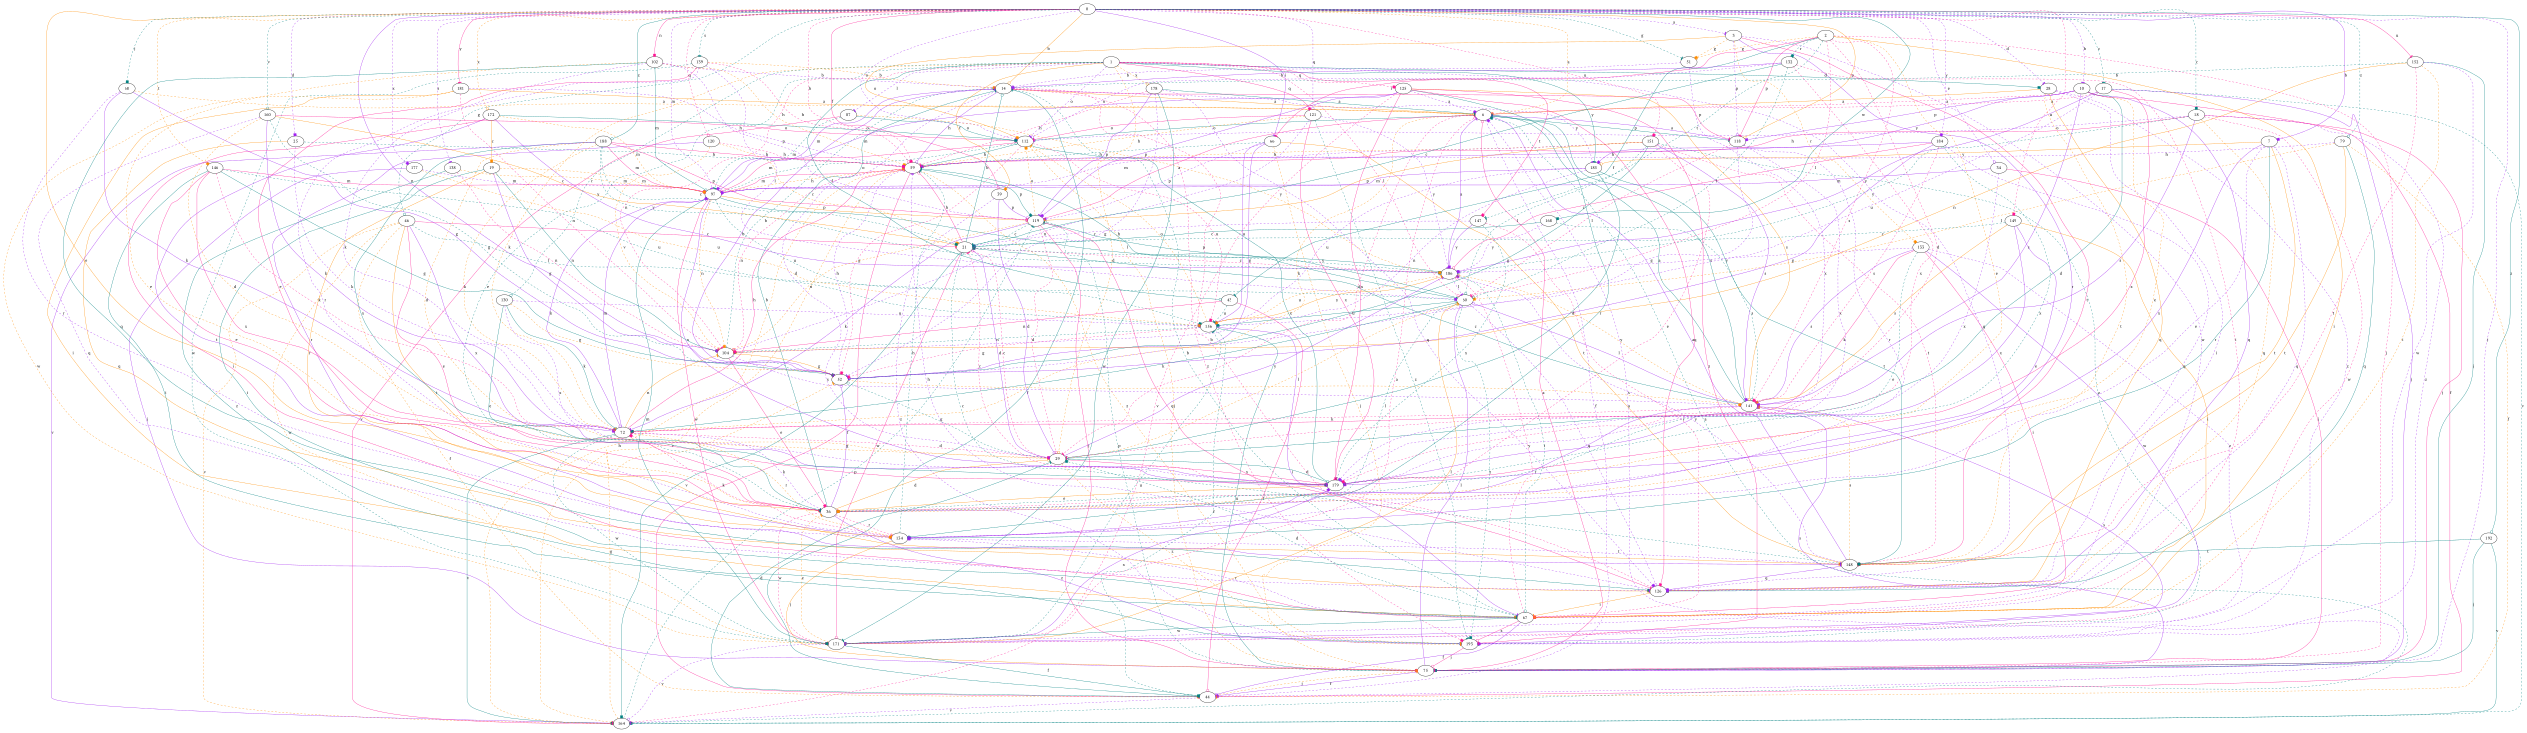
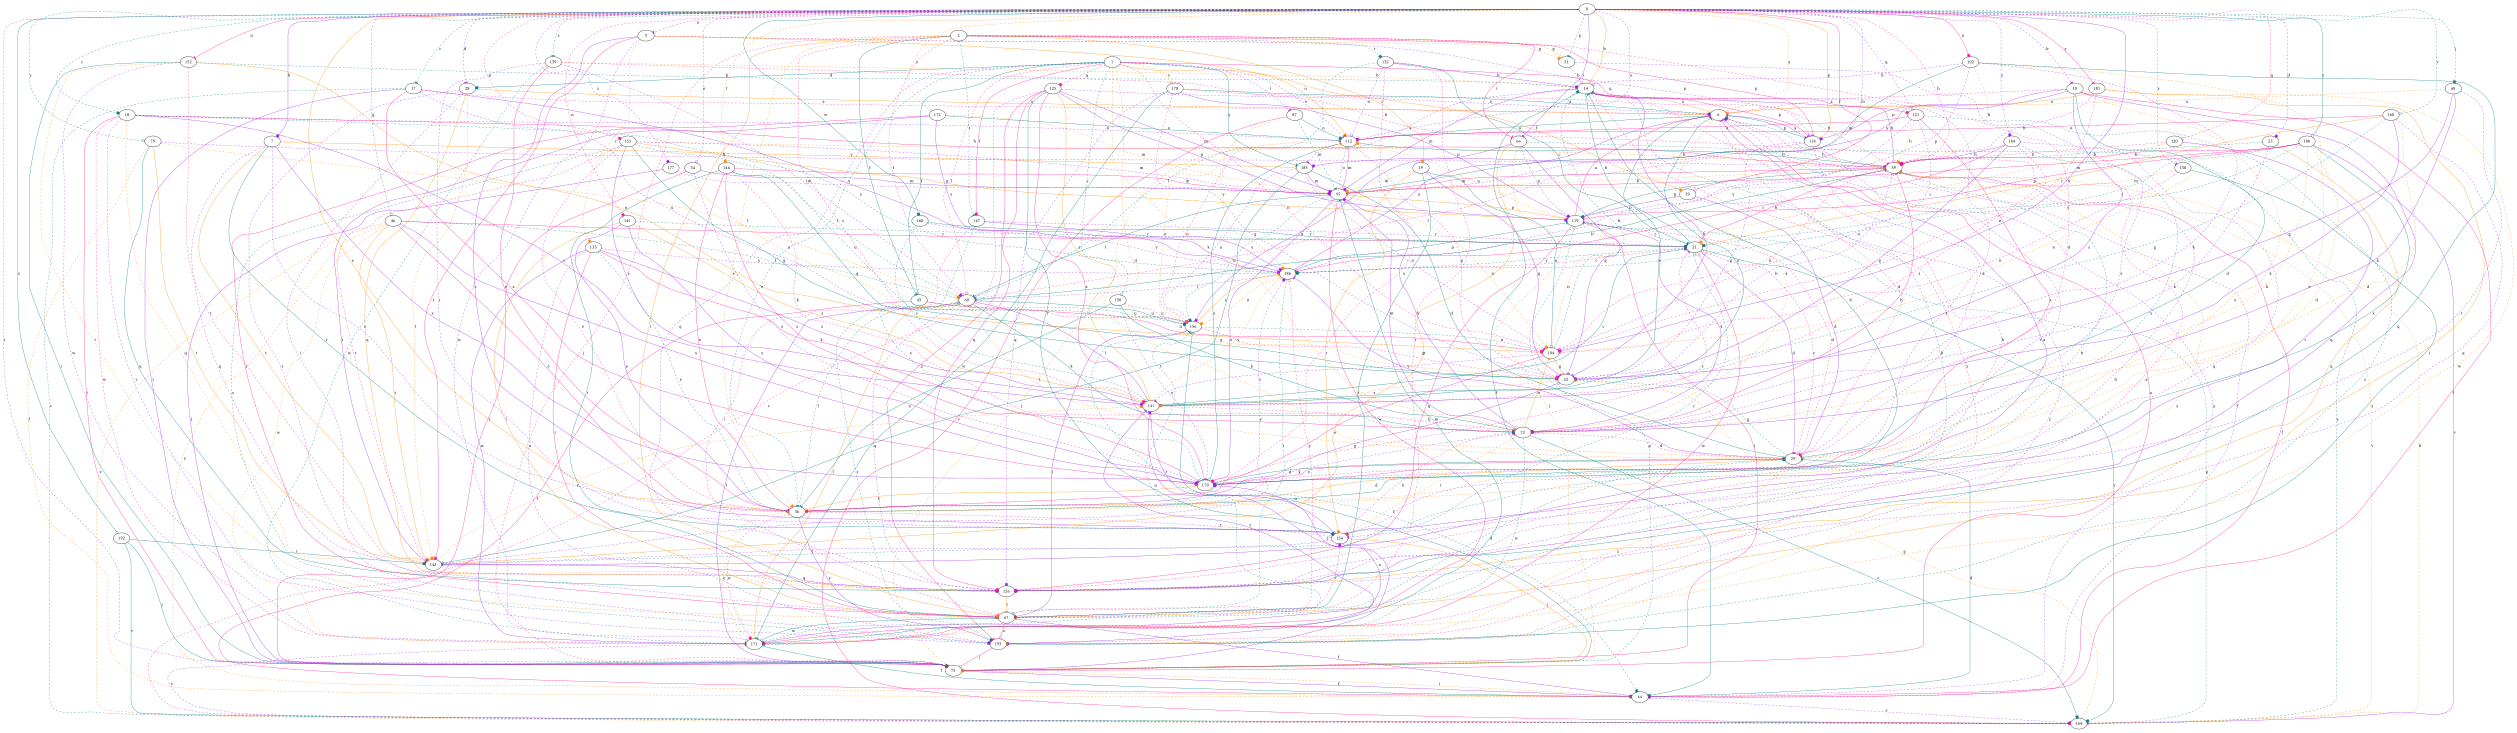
(491, 140) -> (1215, 57)
(750, 218) -> (1694, 224)
(624, 247) -> (2054, 247)
